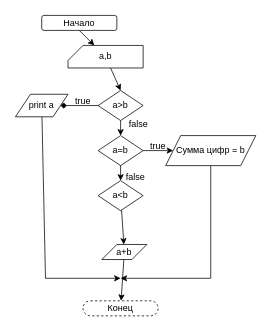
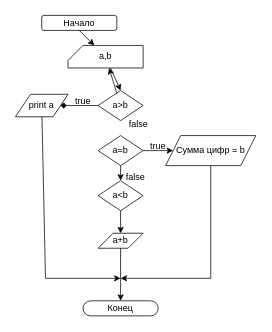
(120, 125) -> (114, 83)
(124, 252) -> (120, 240)
(120, 308) -> (120, 308)
